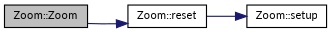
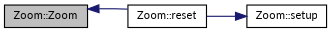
(102, 24) -> (113, 9)
